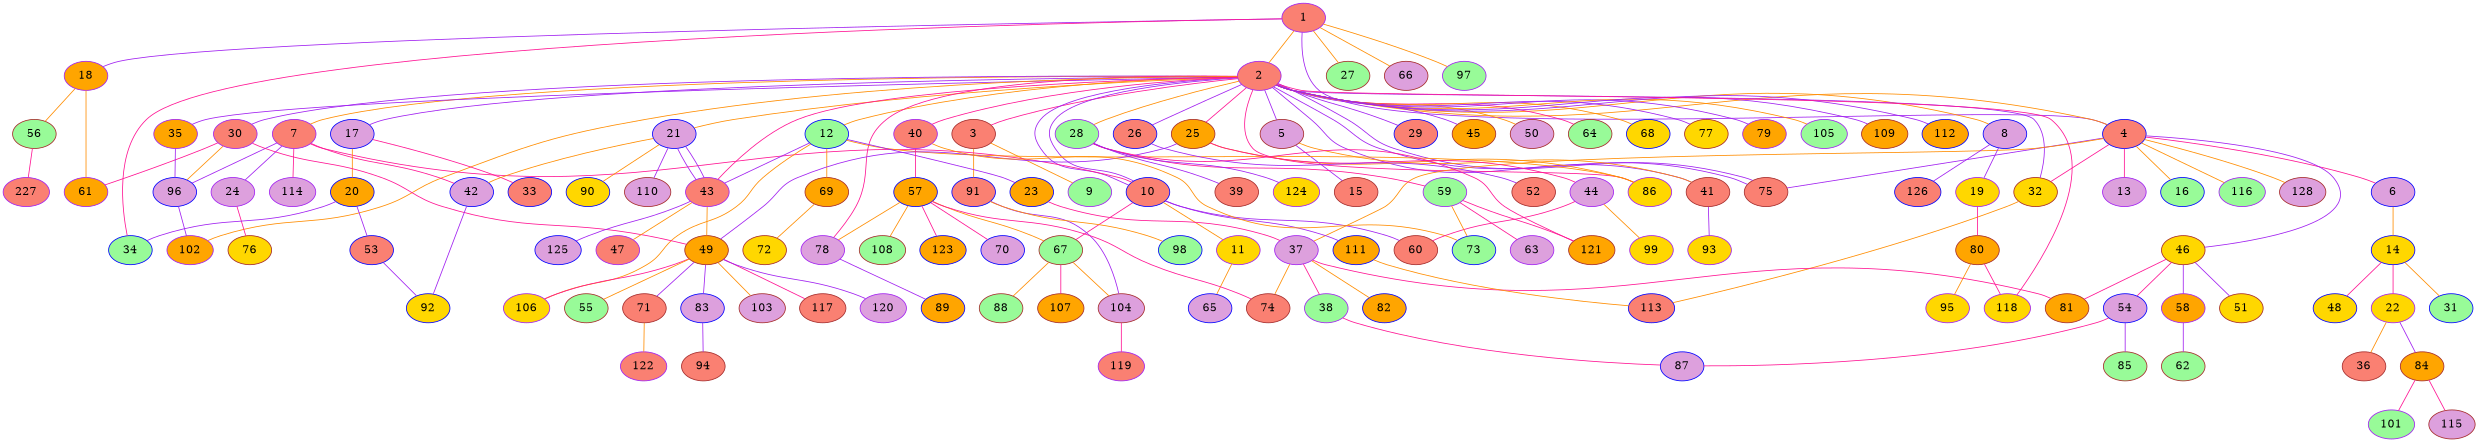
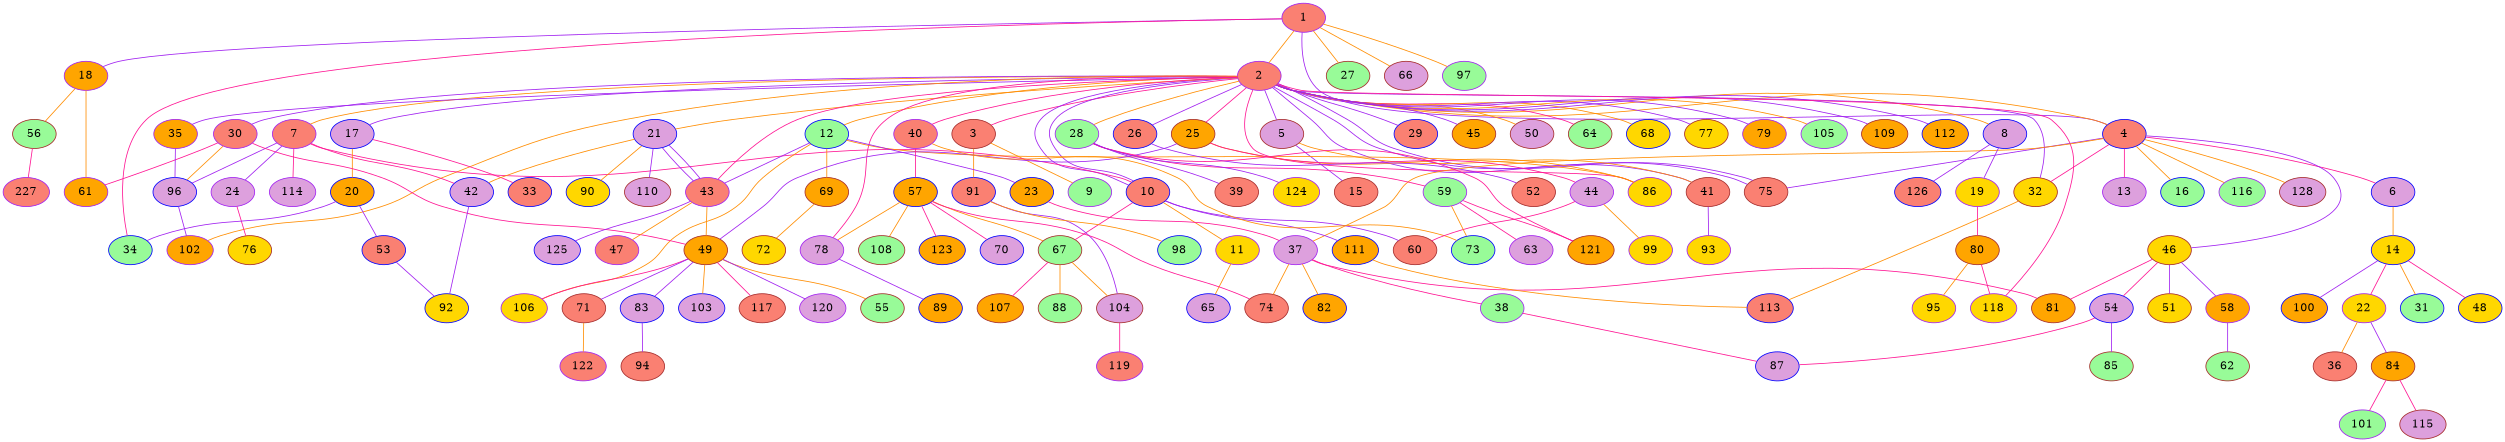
(762, 308) -> (702, 308)
none -> (2304, 308)
